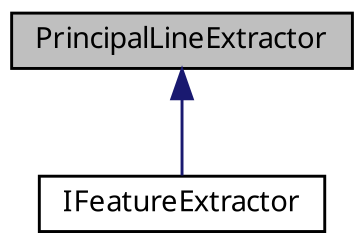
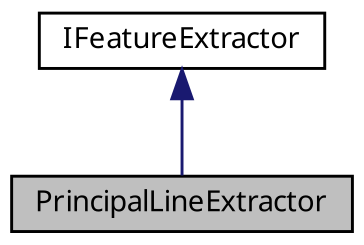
(182, 138) -> (182, 138)
